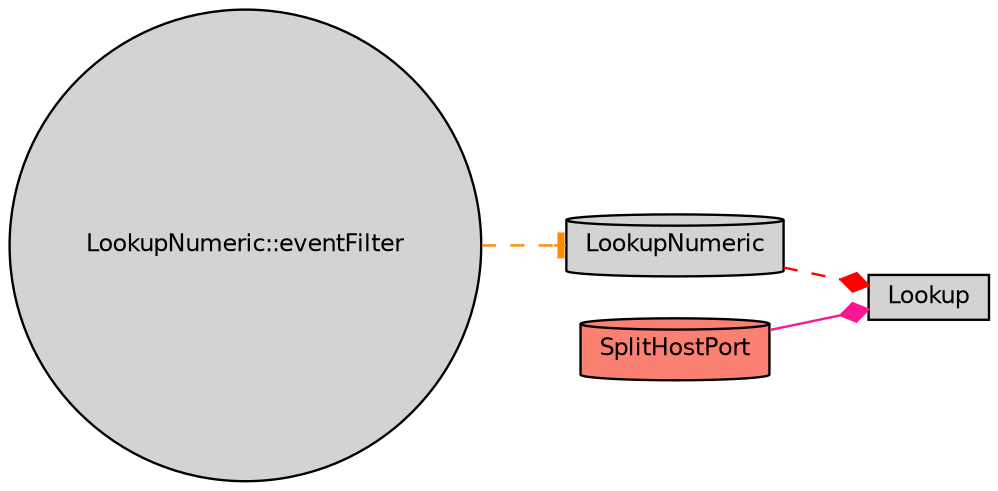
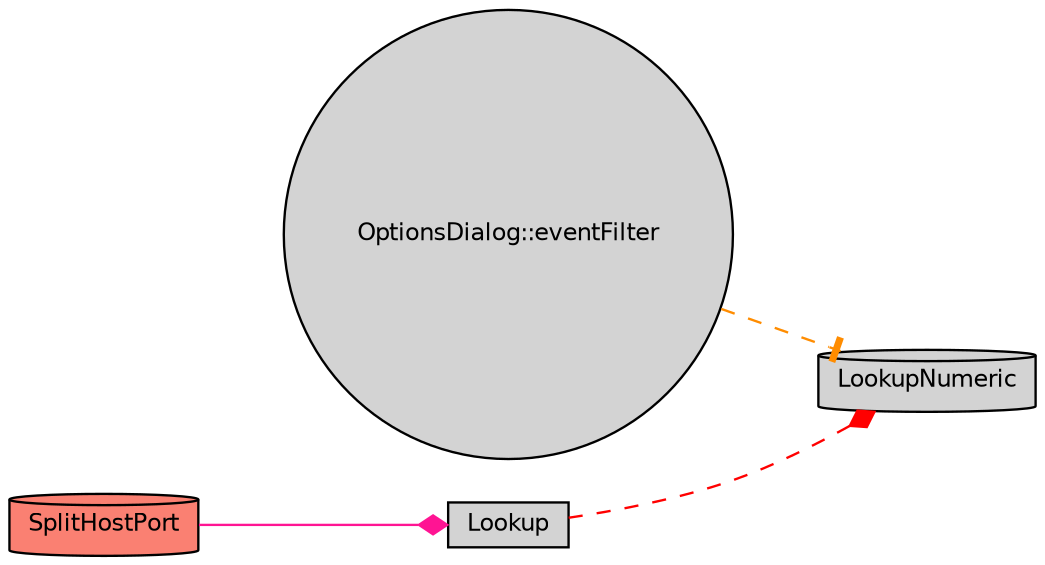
(245, 245) -> (508, 234)
(812, 273) -> (714, 486)
